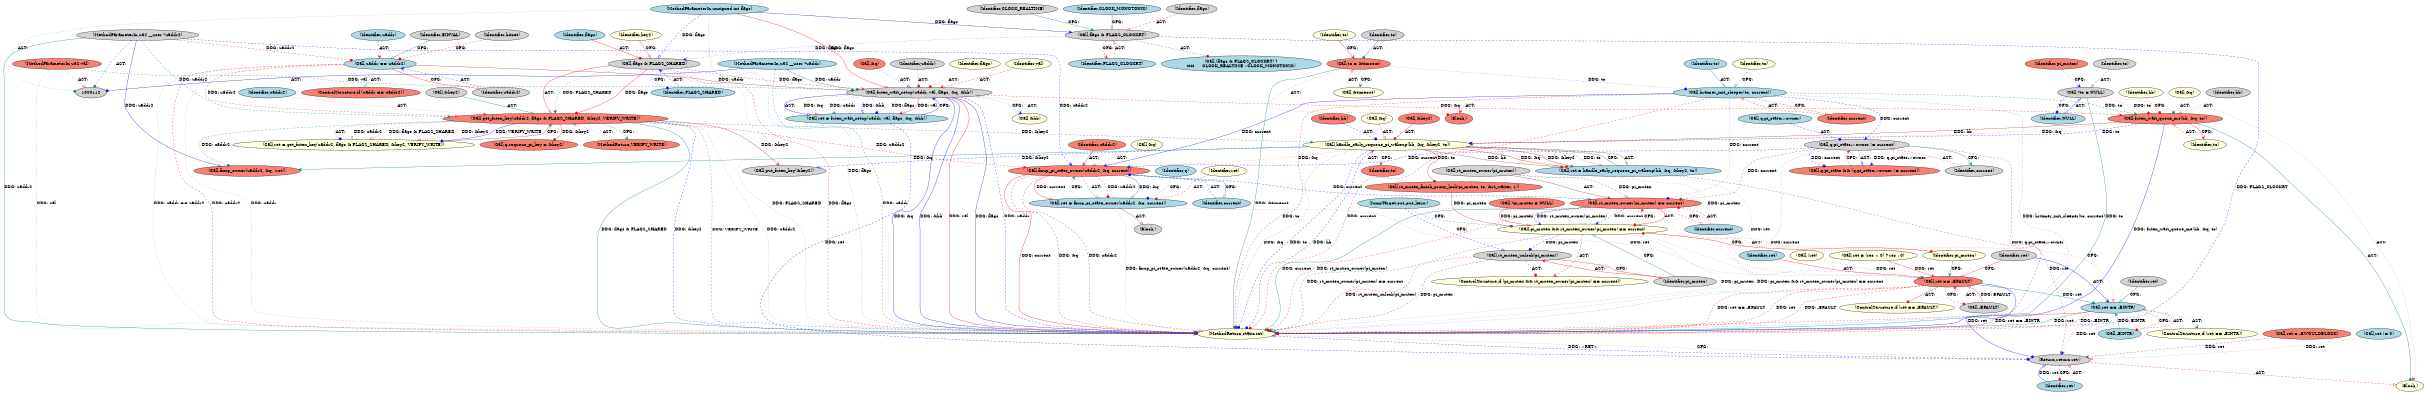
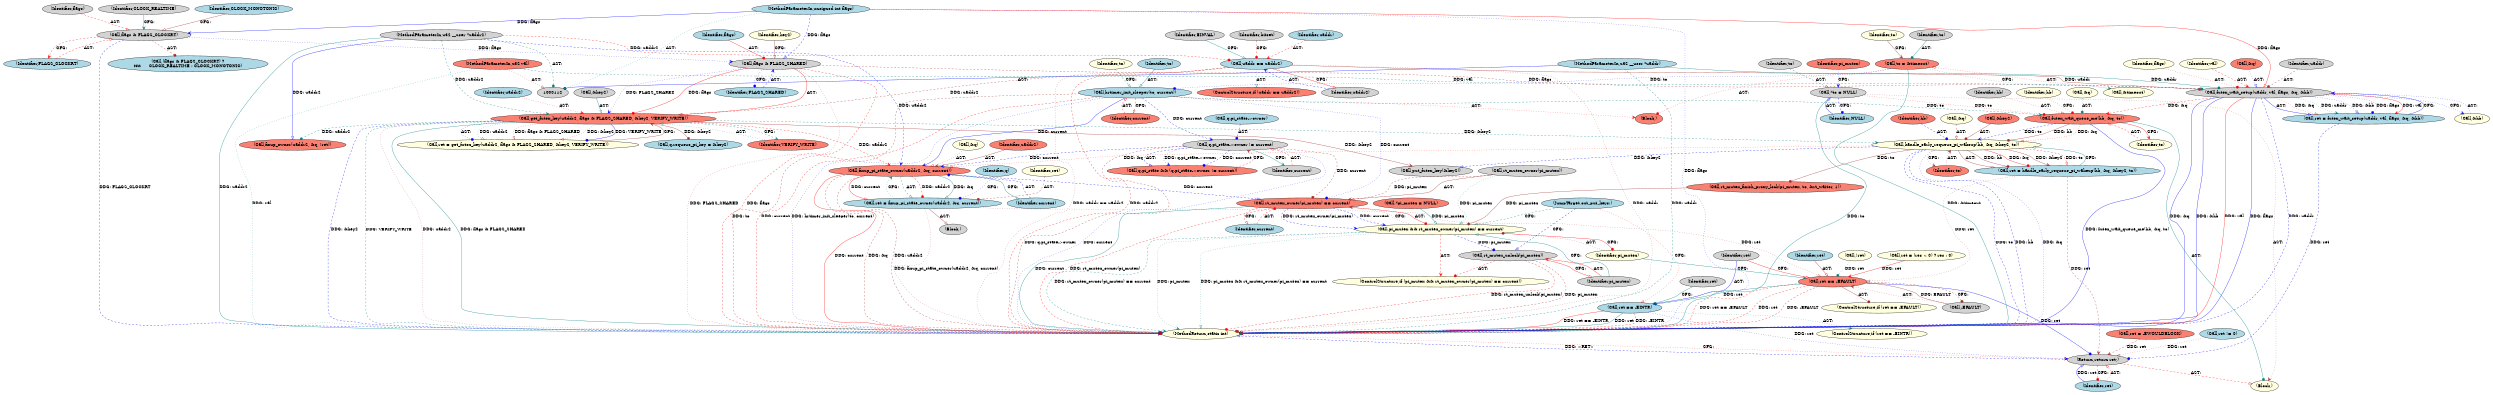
(1008, 99) -> (2405, 96)
(529, 145) -> (693, 145)
(631, 145) -> (788, 145)
(806, 158) -> none
(1509, 222) -> (1425, 212)
(2120, 334) -> none
